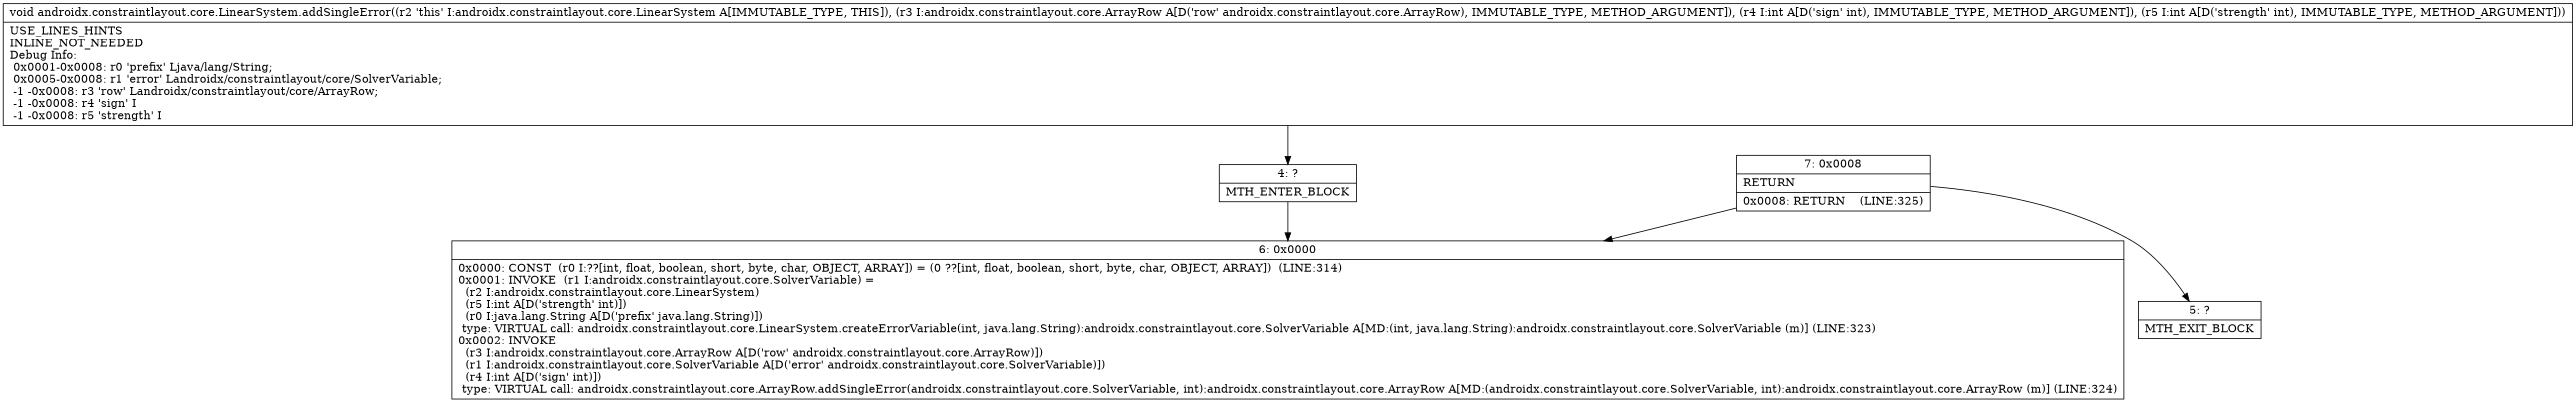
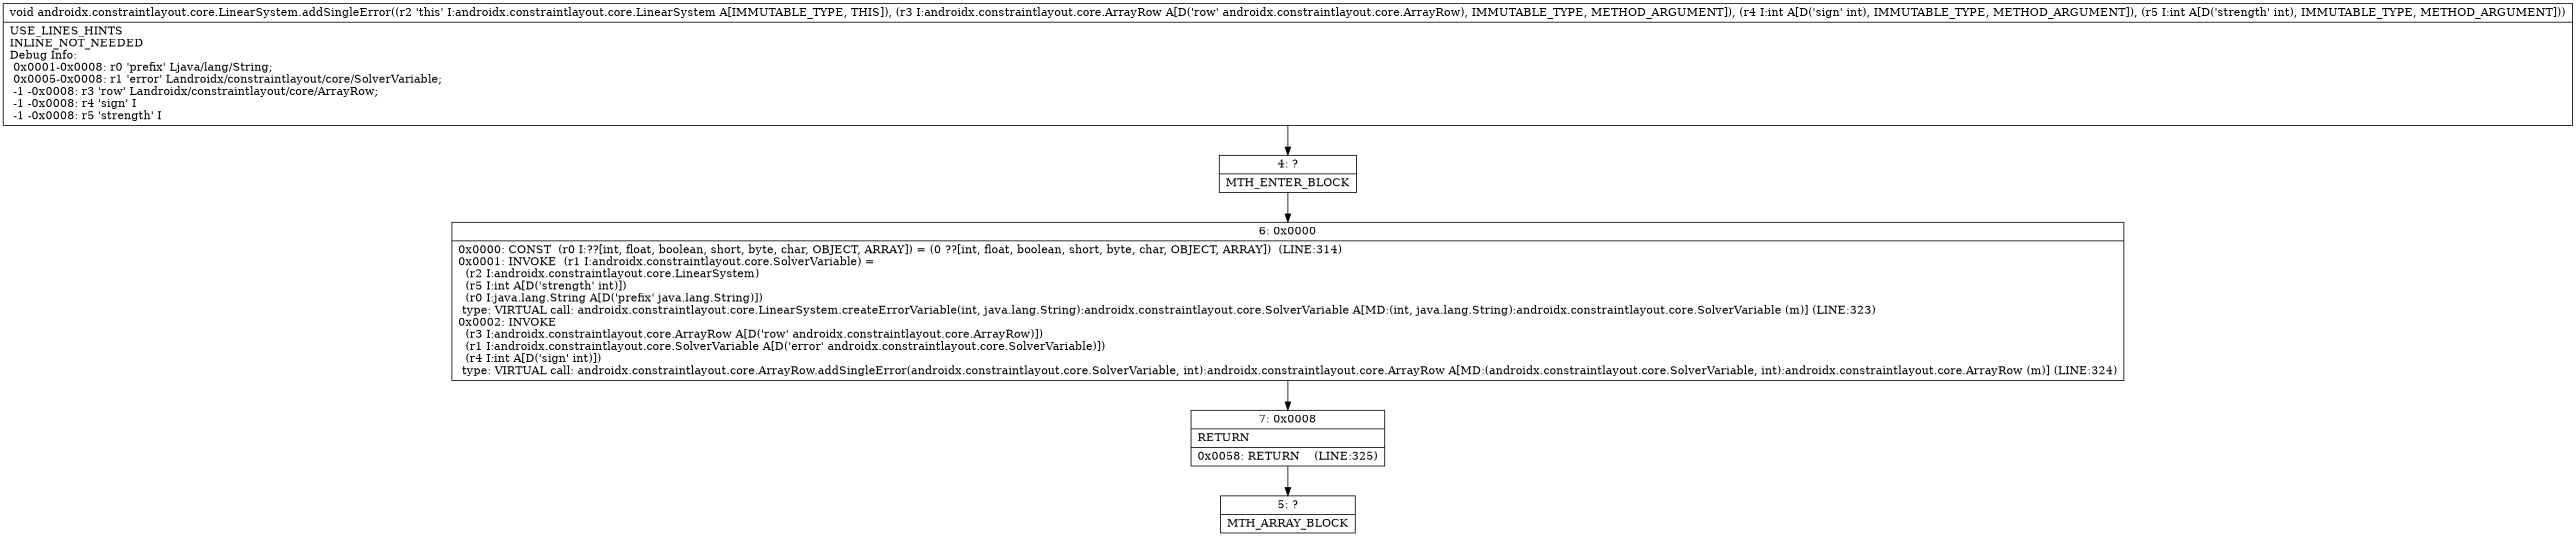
(1833, 201) -> (1288, 456)
(1674, 223) -> (1288, 391)
(2200, 329) -> (1288, 523)
